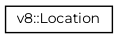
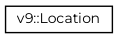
(59, 19) -> (59, 19)
